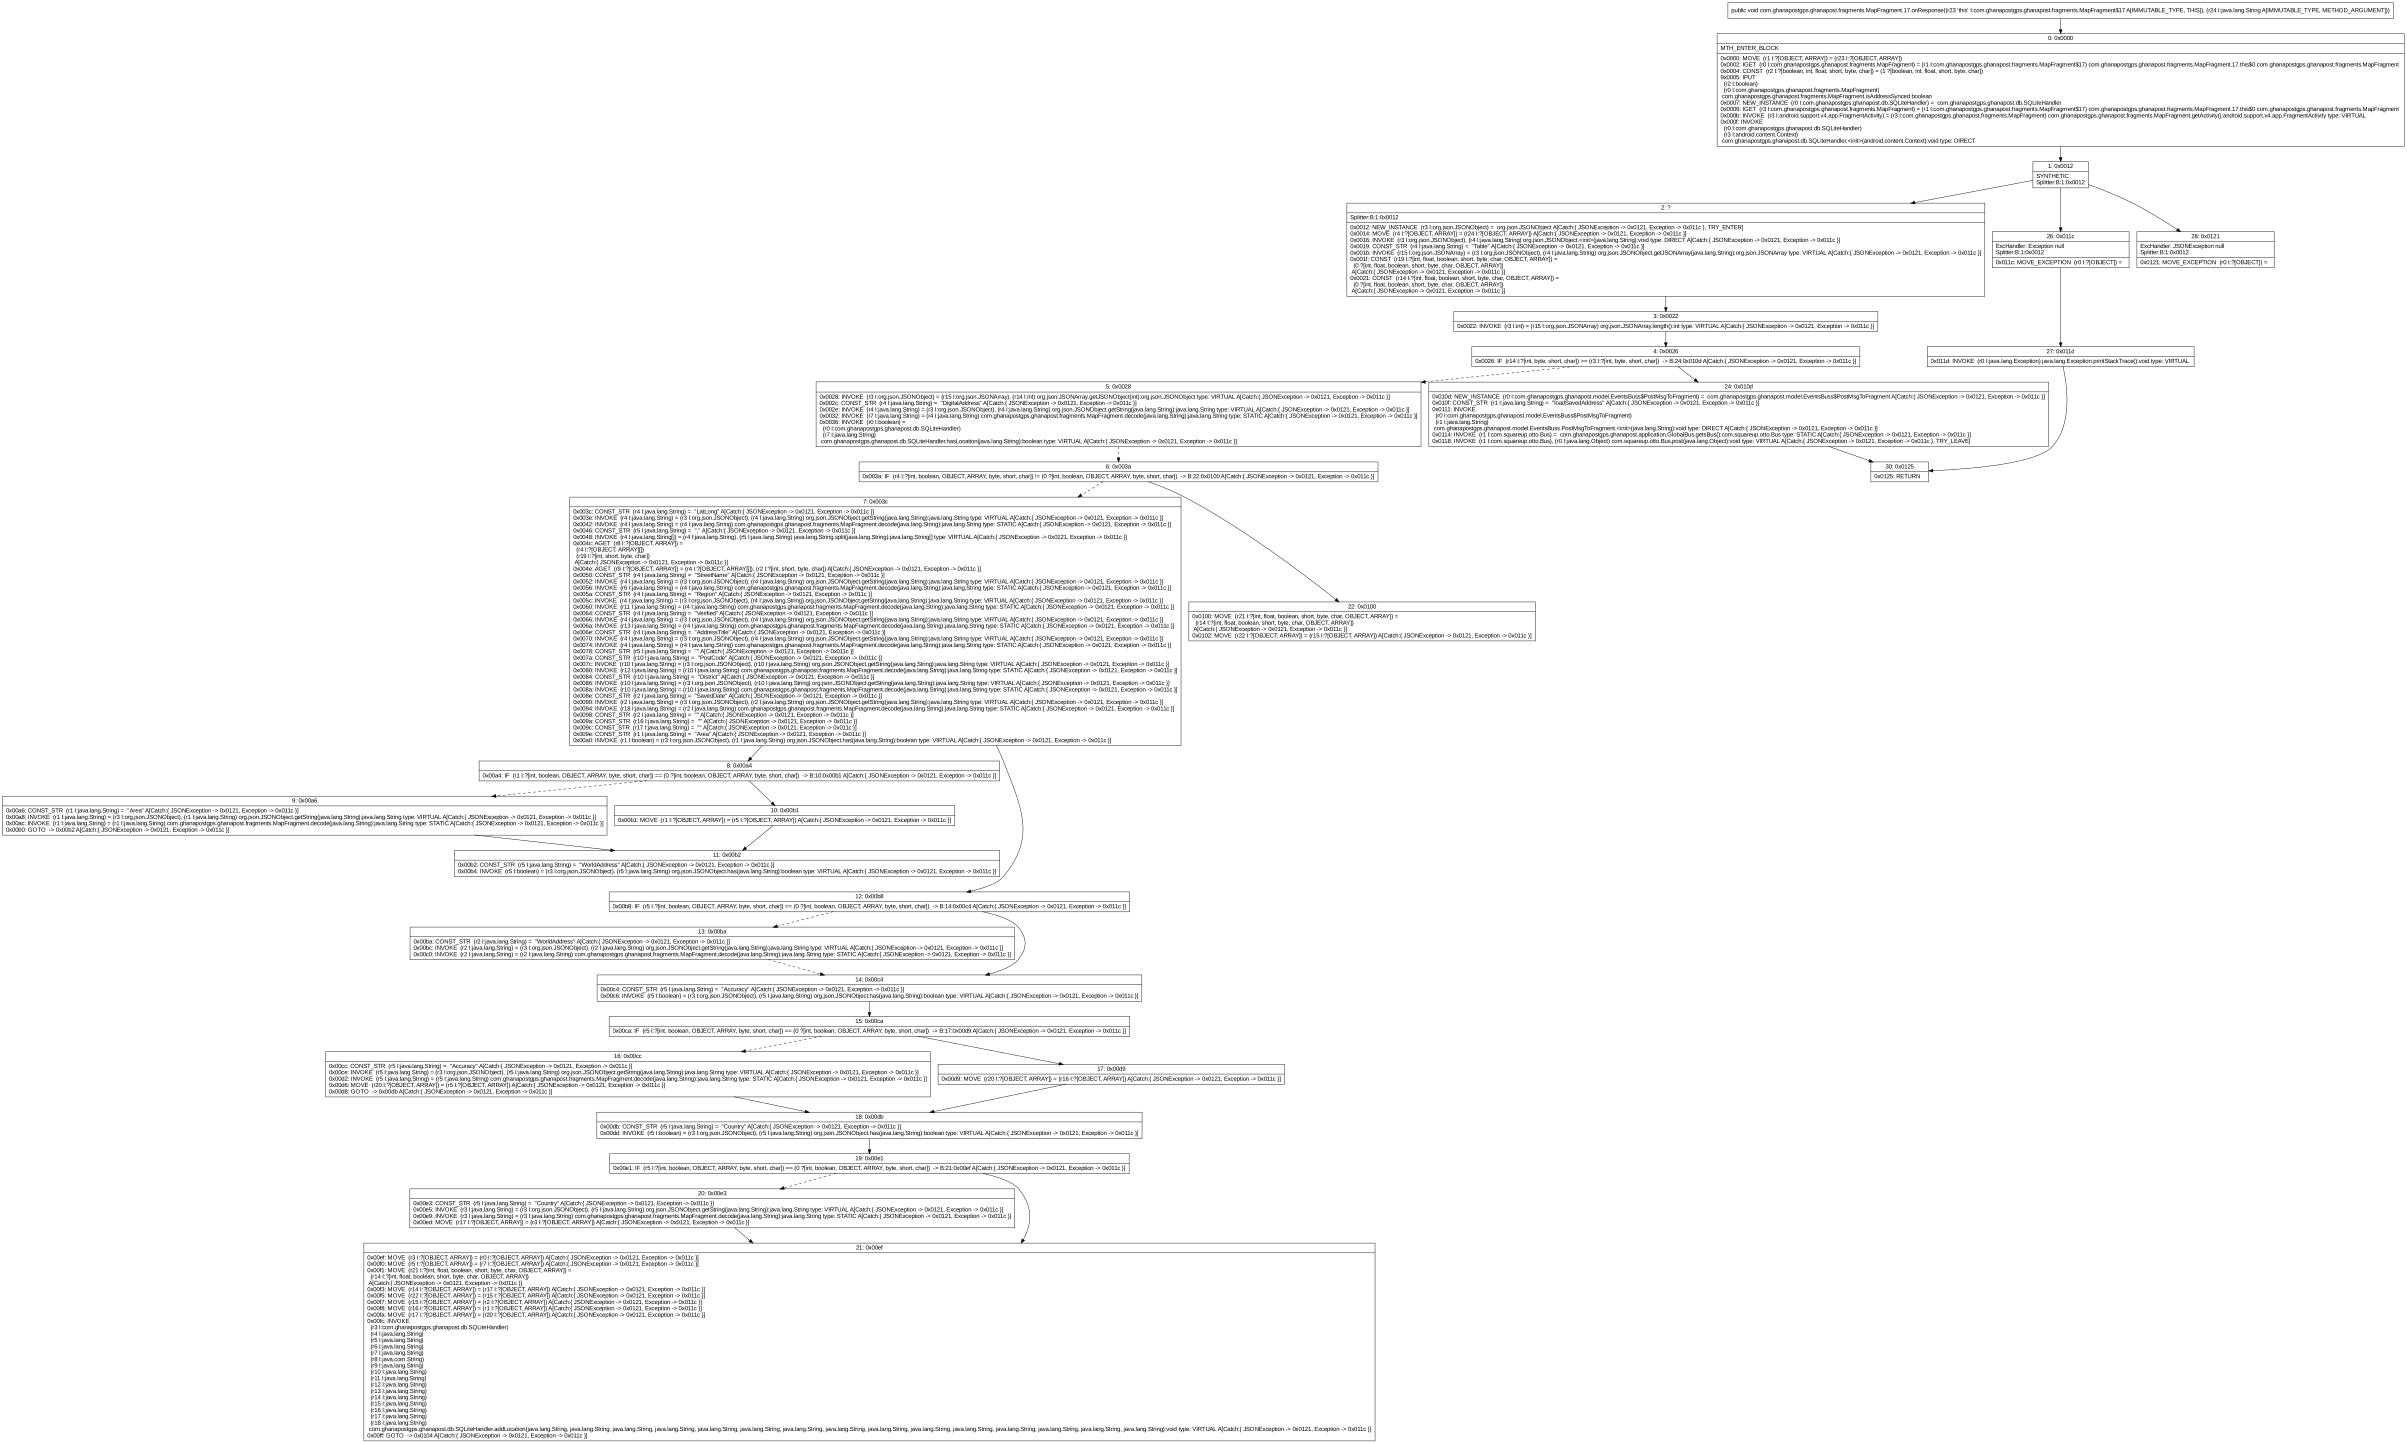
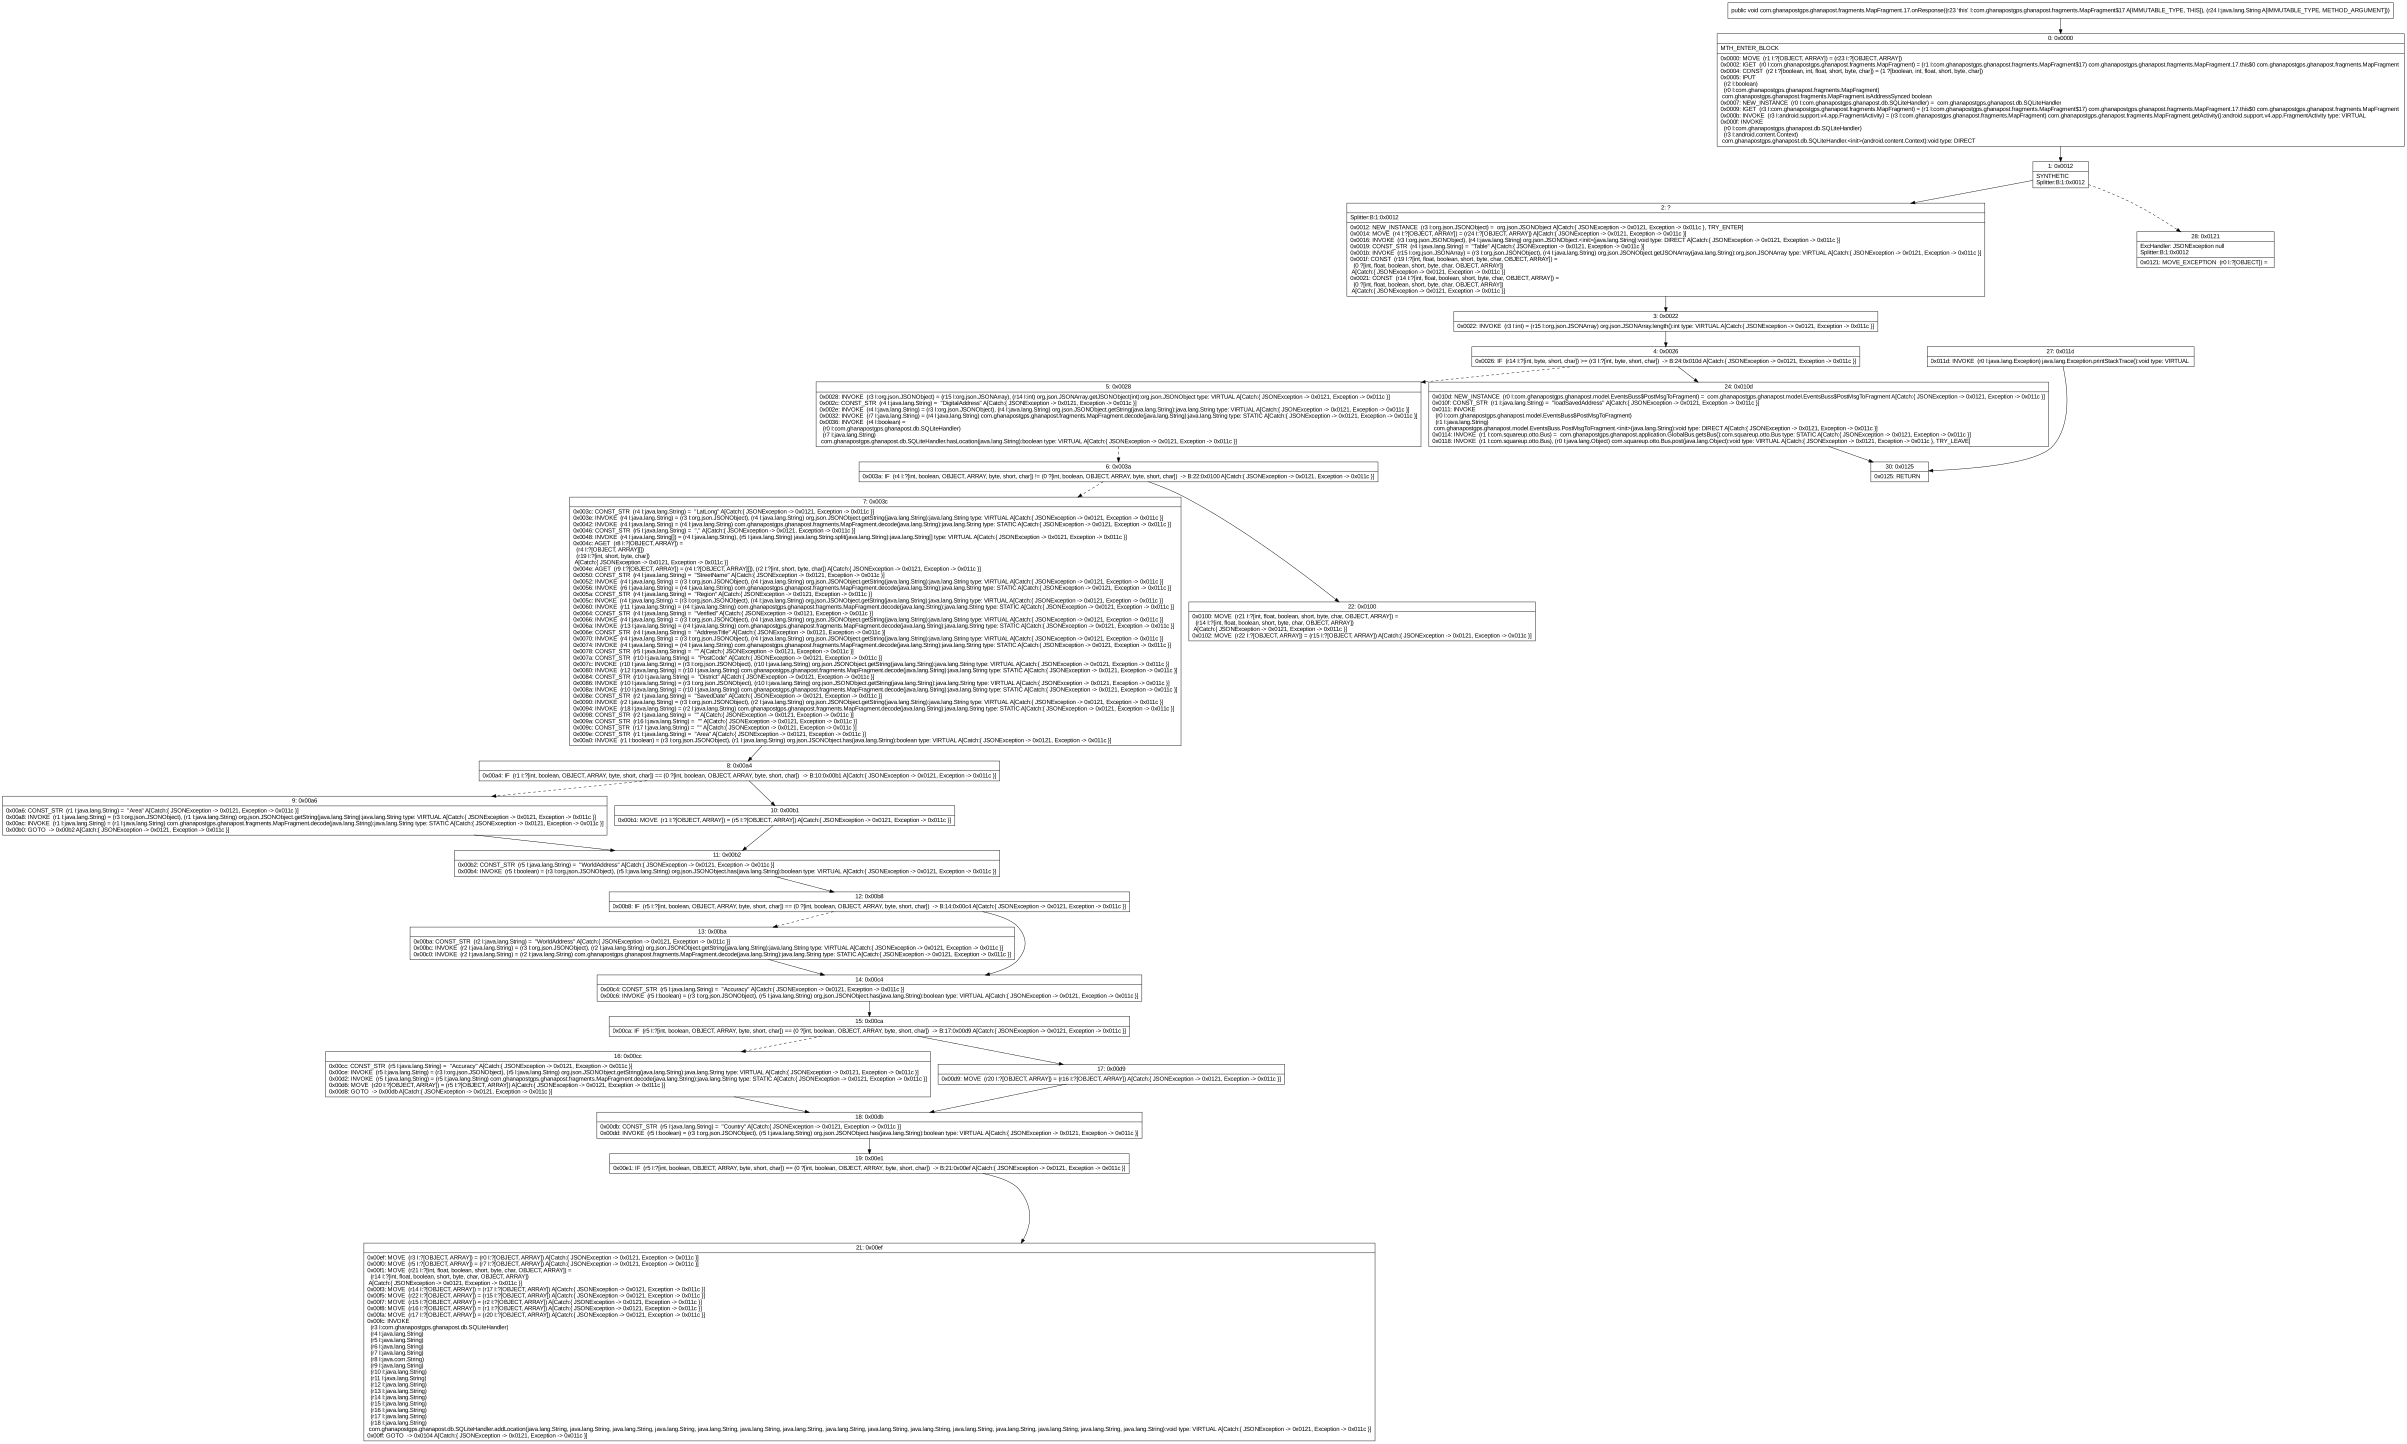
(1740, 78) -> (1740, 78)
(2134, 204) -> (2134, 204)
(2061, 250) -> none
(864, 422) -> (864, 422)
(1023, 829) -> (802, 884)
(794, 967) -> (794, 967)
(712, 1208) -> none
